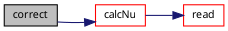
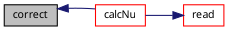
(71, 23) -> (82, 8)
